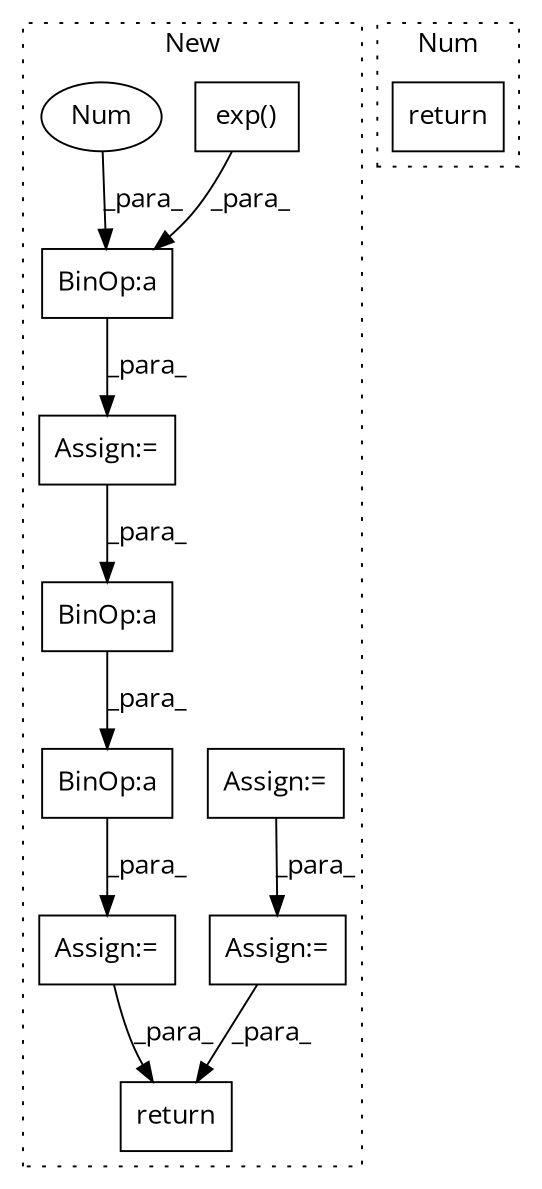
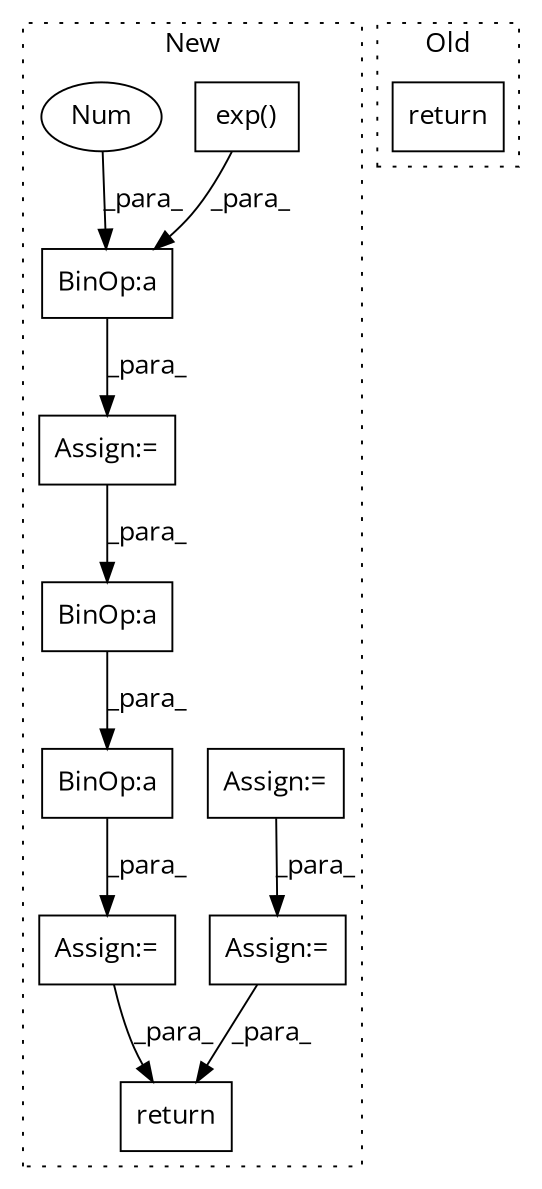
(448, 45) -> (448, 45)
